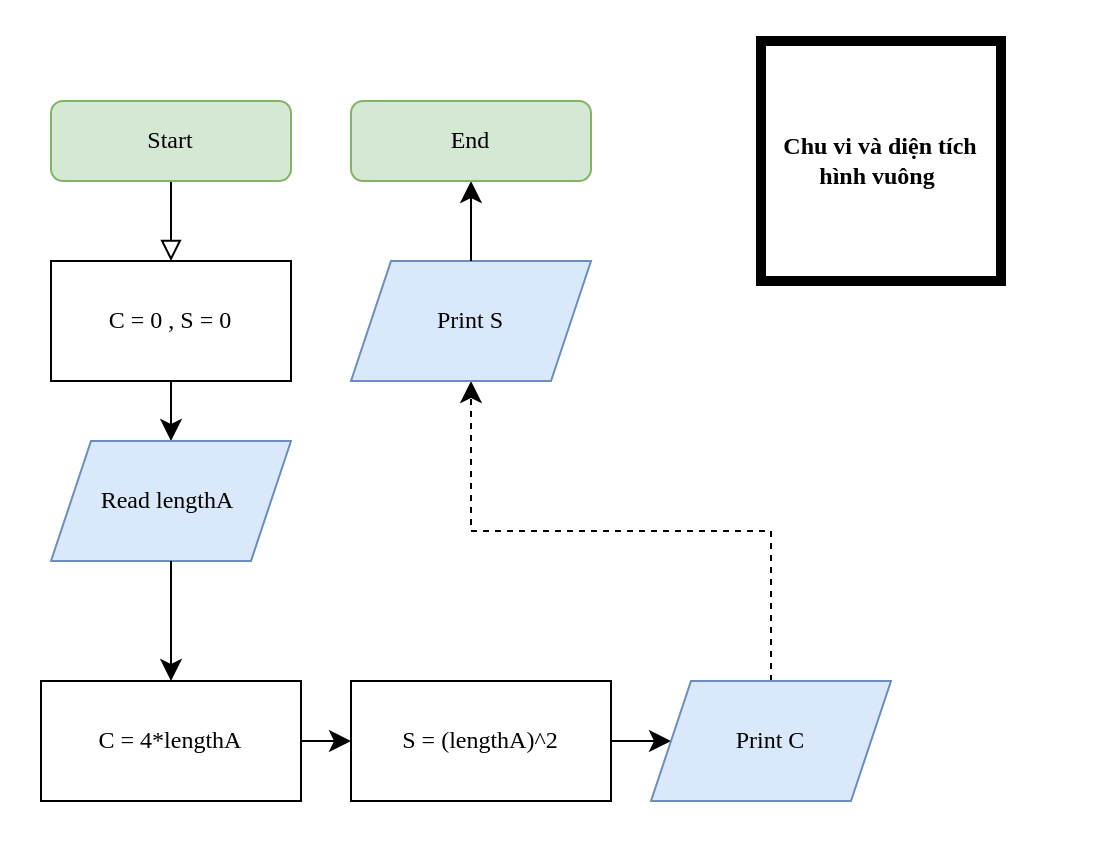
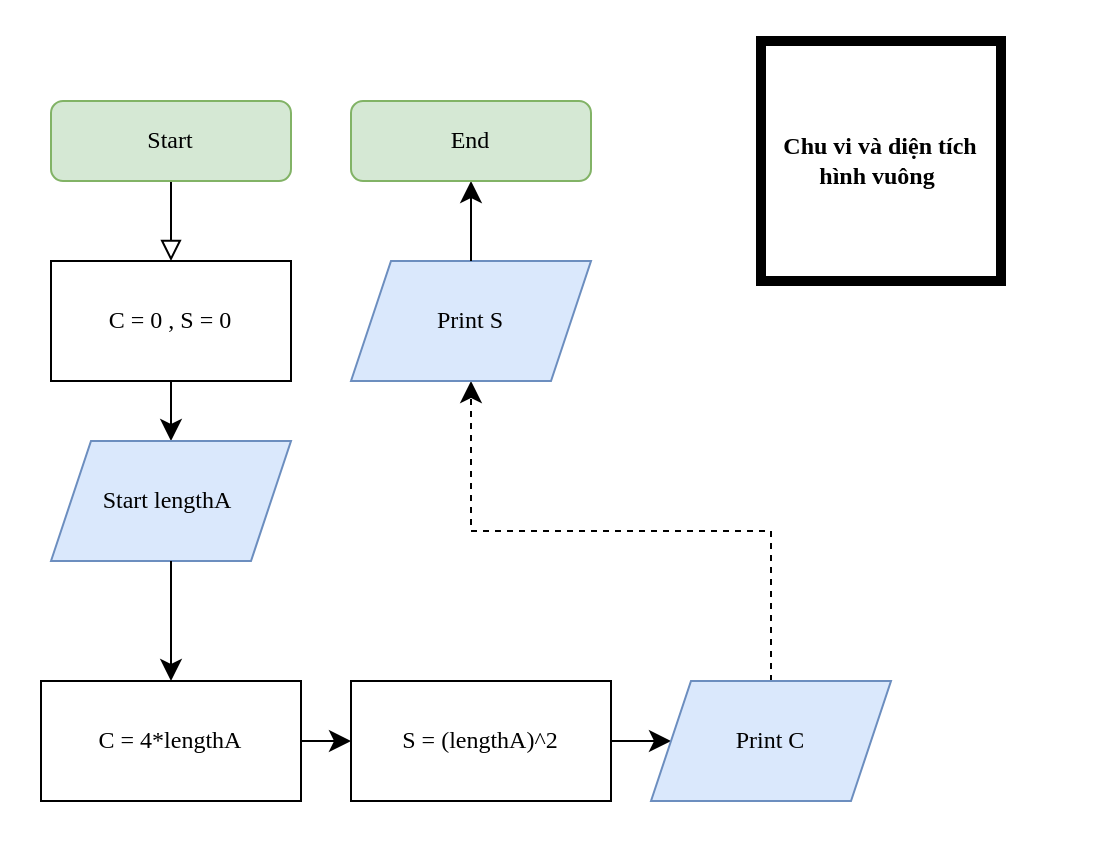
(171, 501) -> (171, 501)
